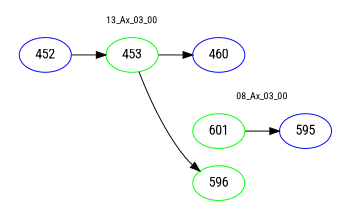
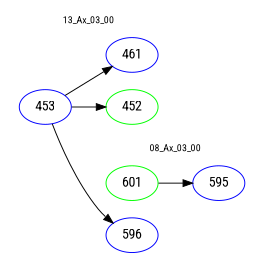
(45, 55) -> (132, 107)
(84, 55) -> (84, 107)
(132, 55) -> (45, 107)
(219, 55) -> (132, 55)
(219, 183) -> (132, 235)
